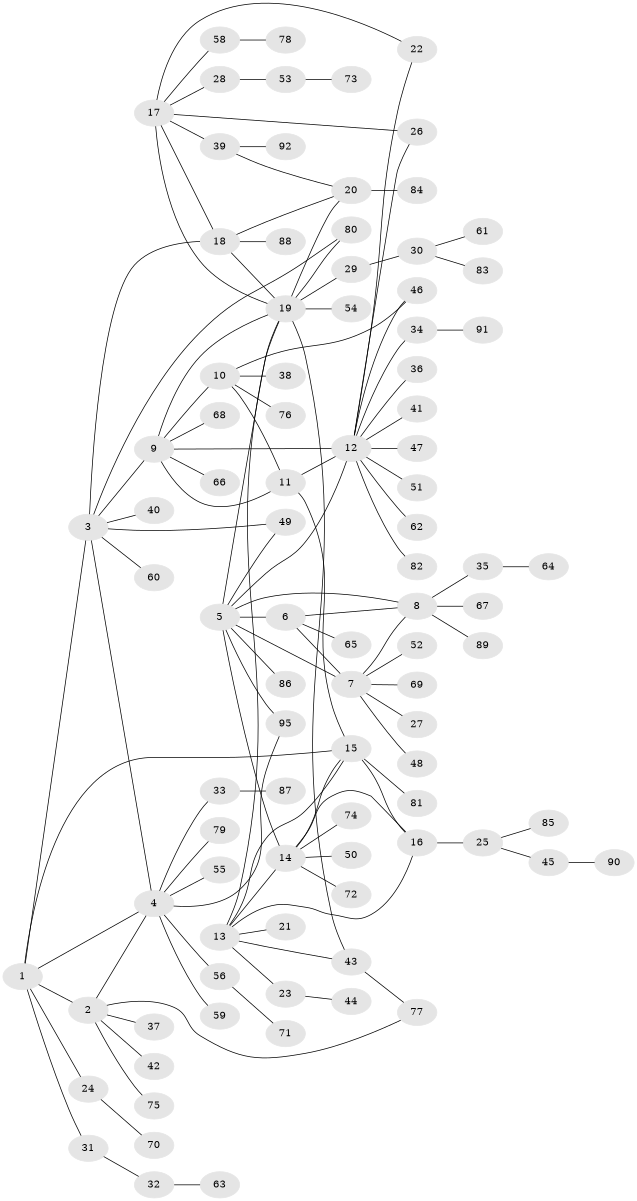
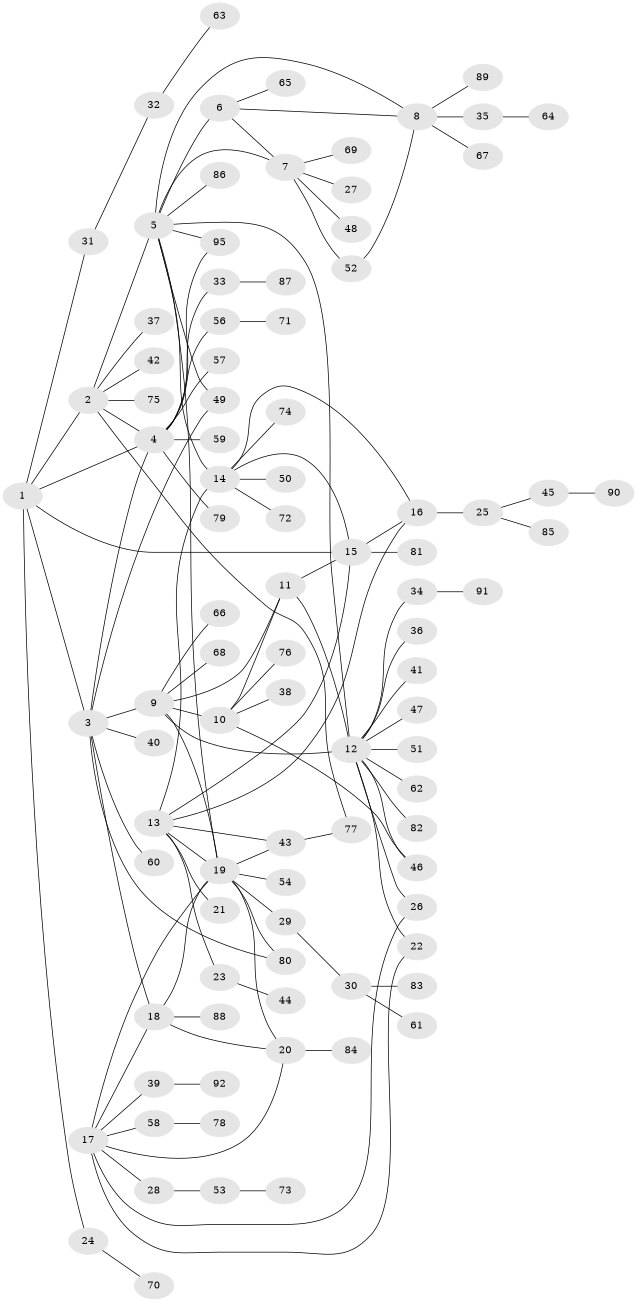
(284, 172) -> (219, 1152)
none -> (121, 313)
(384, 645) -> (395, 197)
(220, 870) -> (220, 361)
